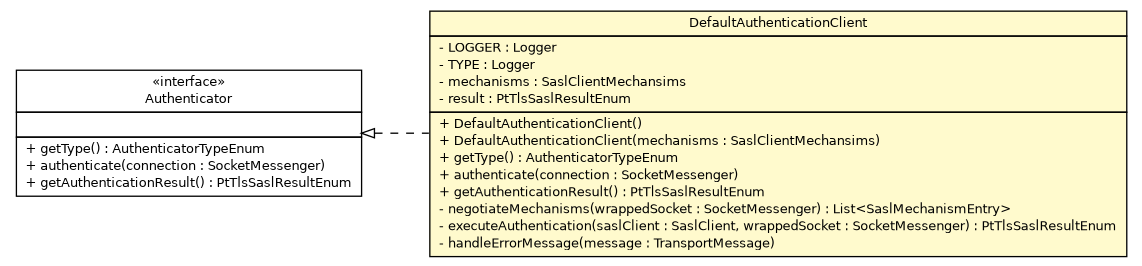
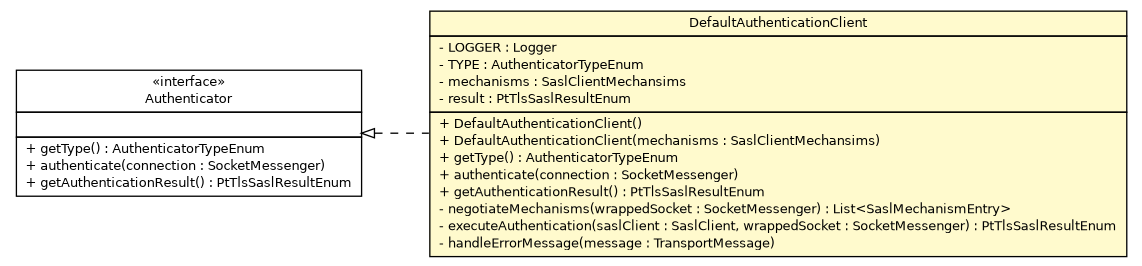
(487, 65) -> (542, 65)
